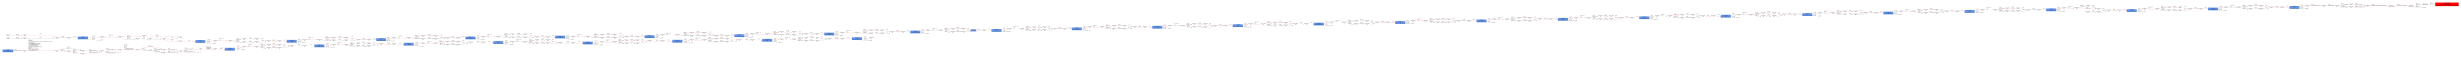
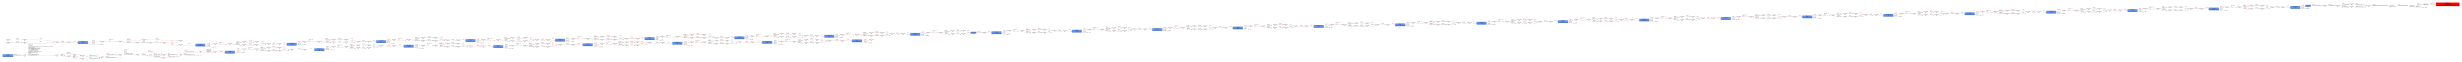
(2307, 6) -> (2308, 6)
(2087, 9) -> (2082, 10)
